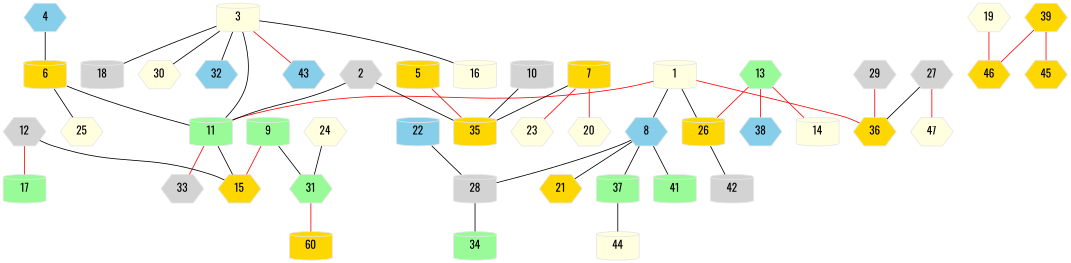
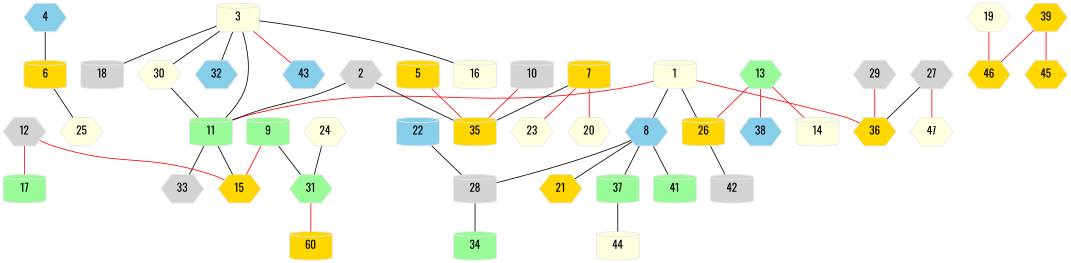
(504, 103) -> (504, 103)
(128, 107) -> (185, 103)
(132, 160) -> (132, 160)
(197, 160) -> (197, 160)
